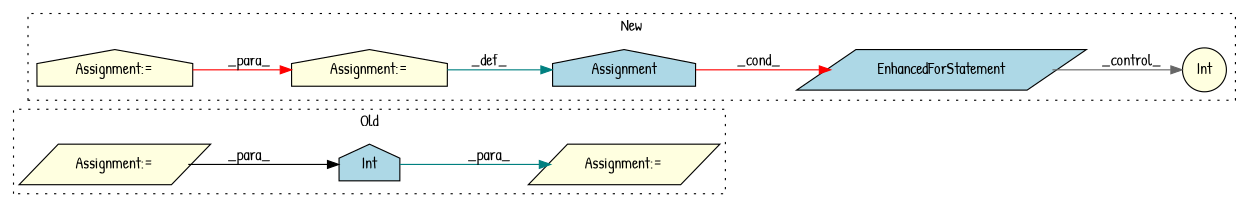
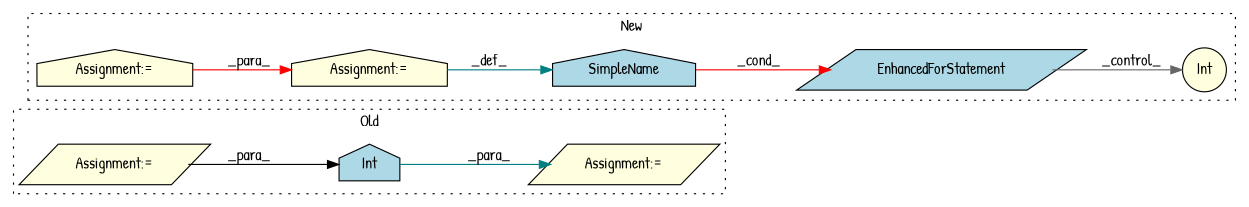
(624, 70) -> (624, 70)
